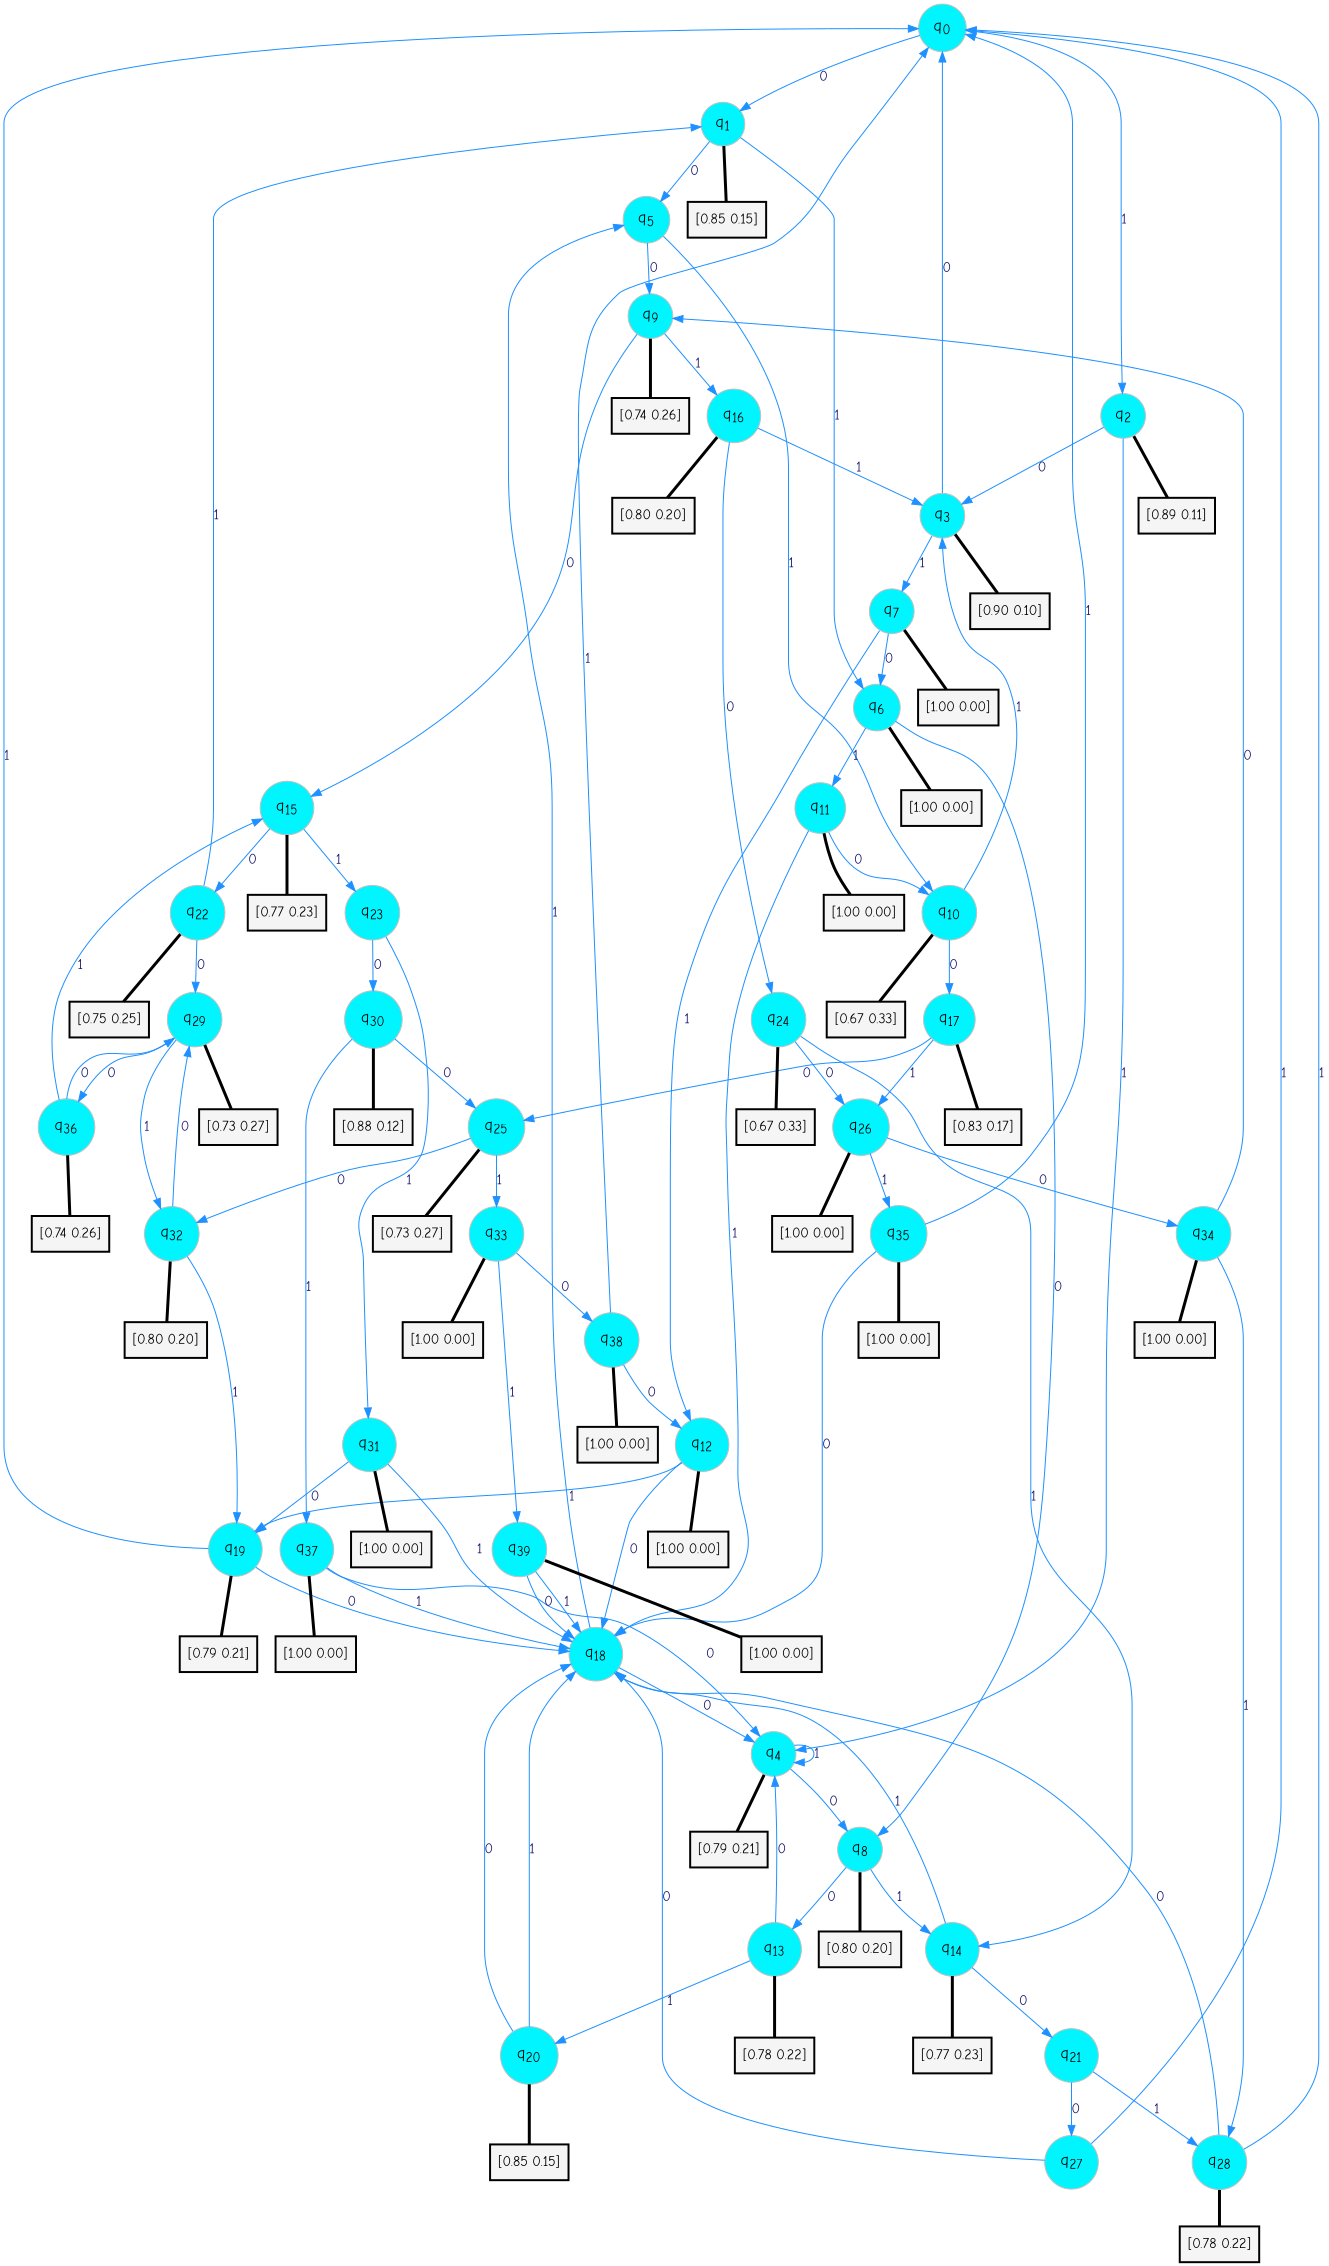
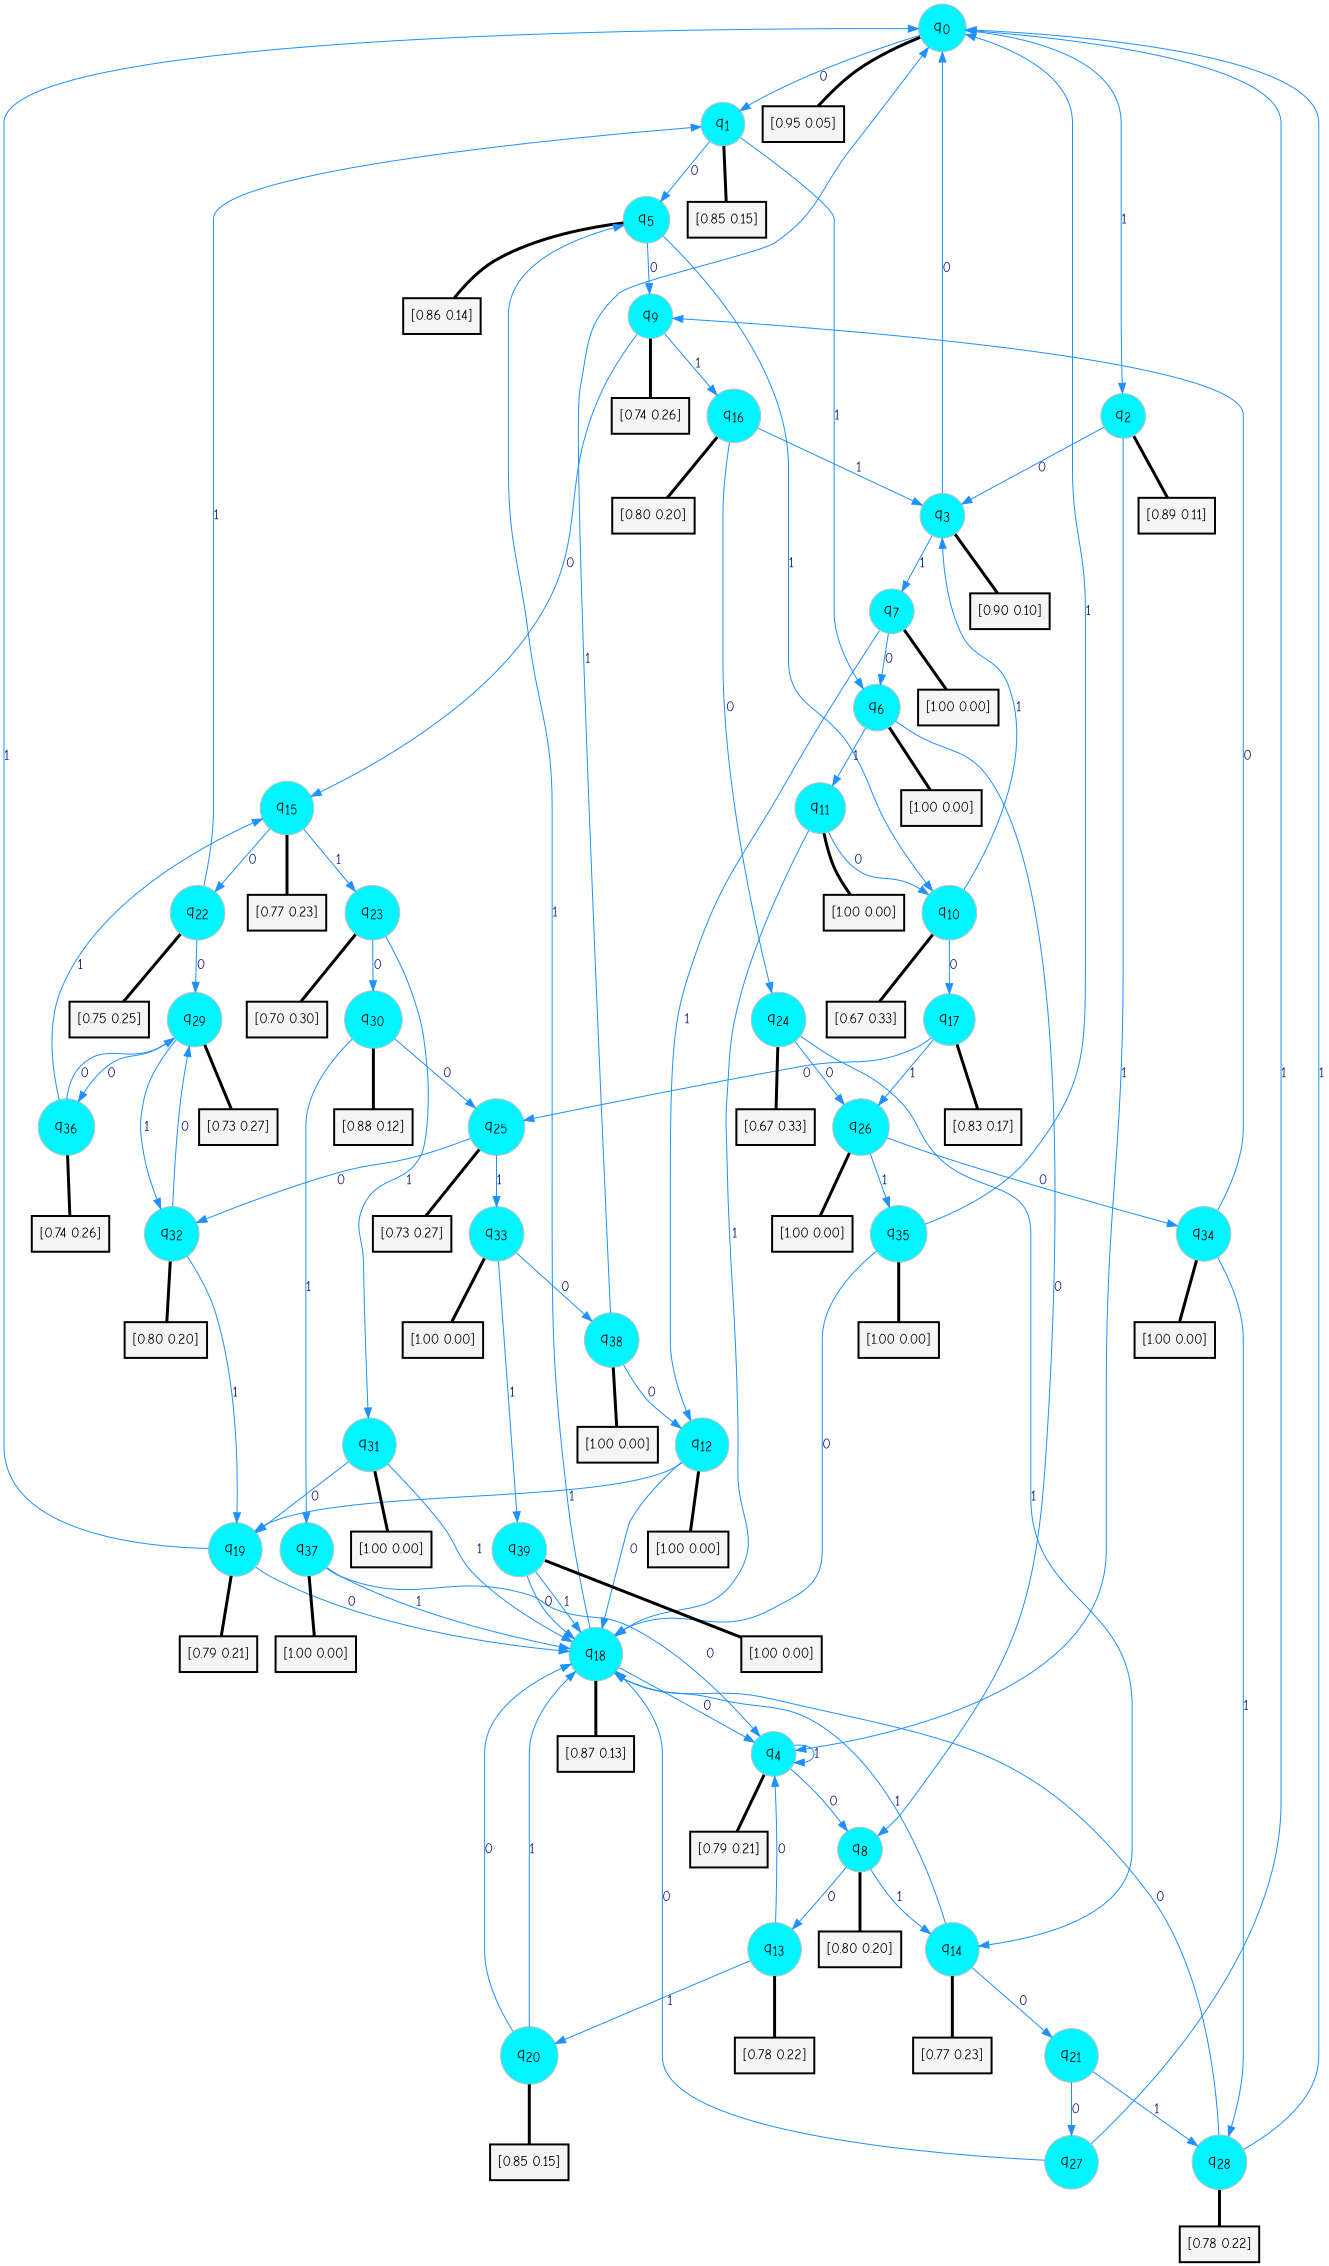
none -> (803, 124)
none -> (442, 316)
none -> (287, 1020)
none -> (596, 1754)
